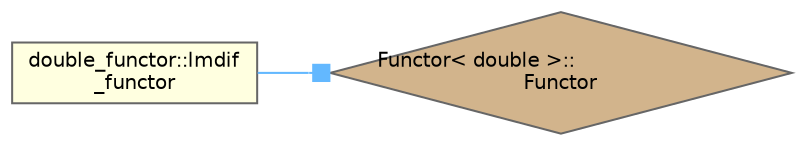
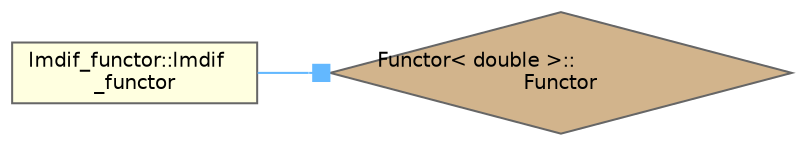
(135, 73) -> (135, 73)
